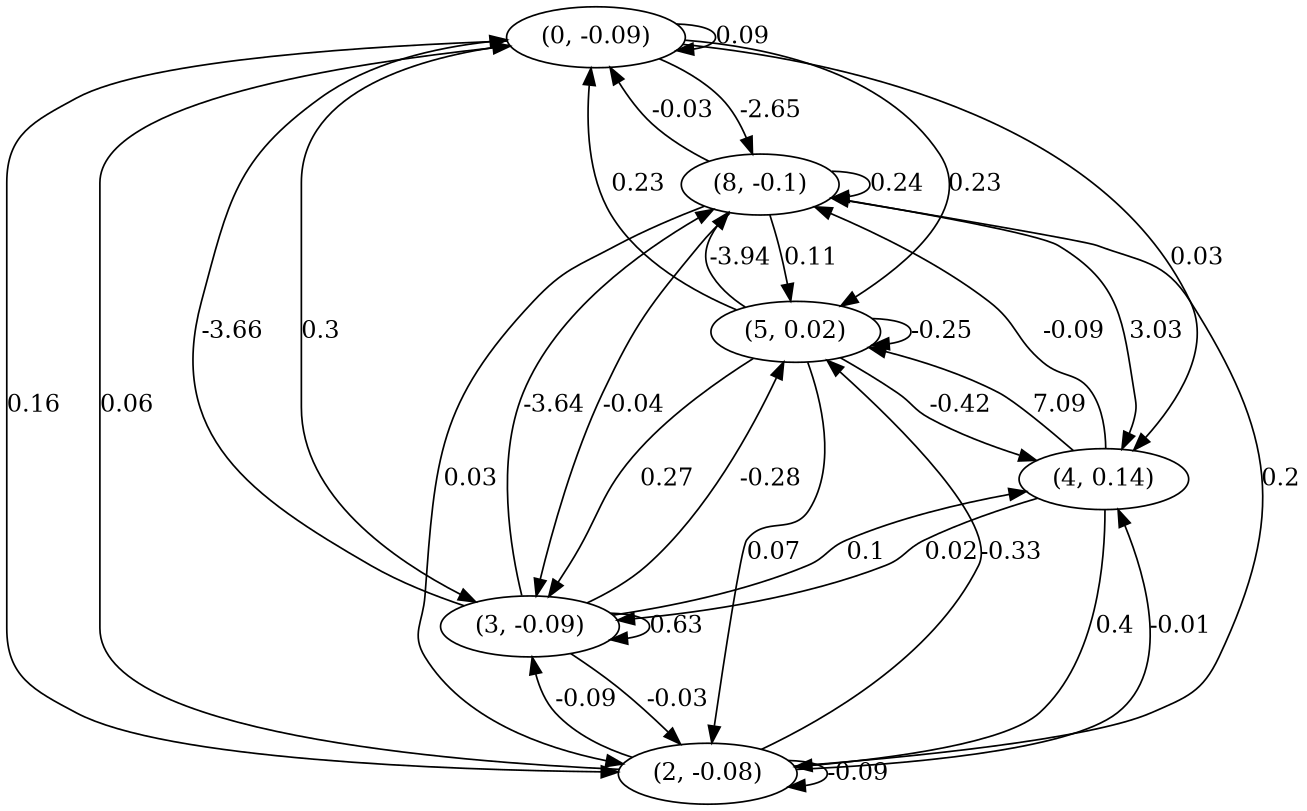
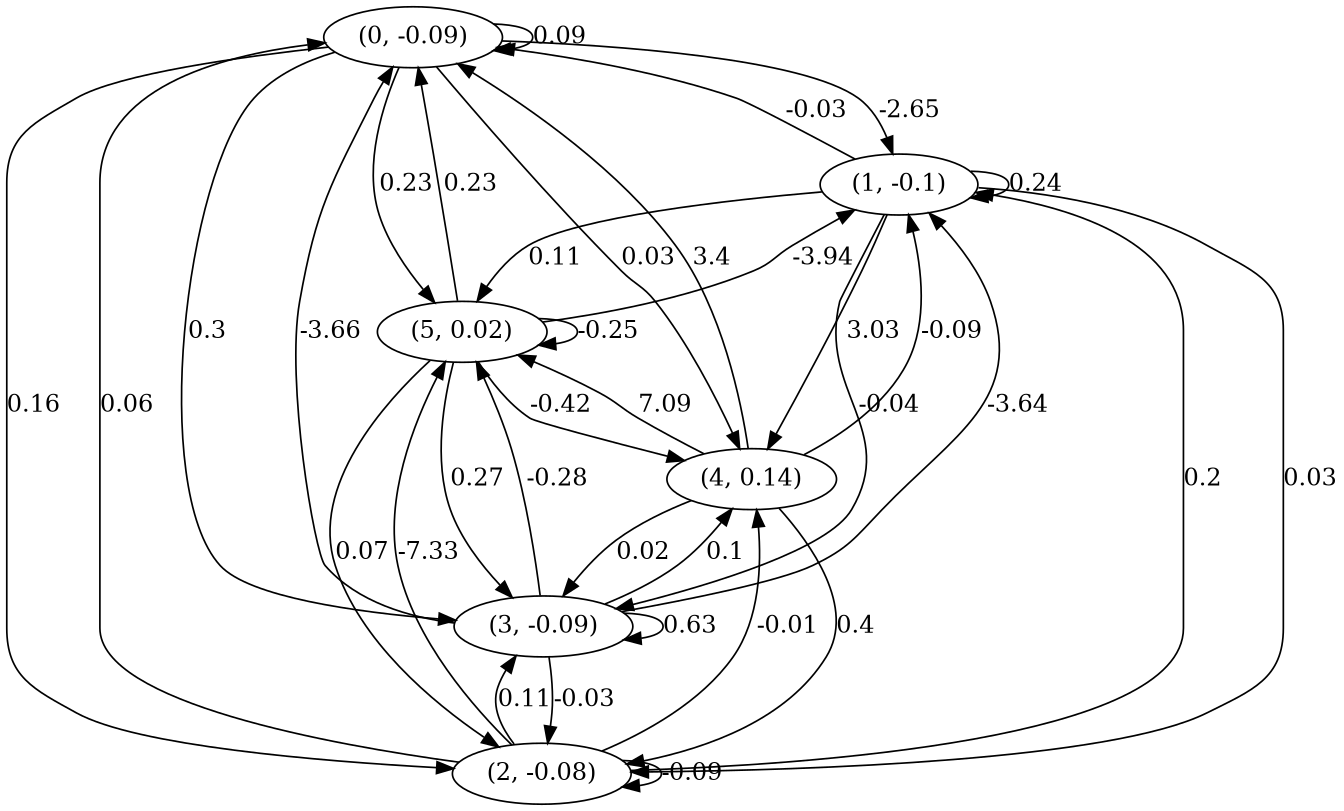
(760, 185) -> (899, 185)
none -> (660, 226)
(1012, 553) -> (429, 553)
(587, 700) -> (525, 700)
